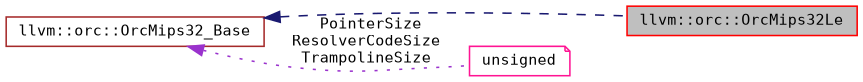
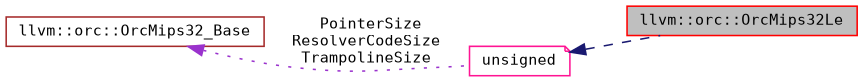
(453, 13) -> (623, 42)
